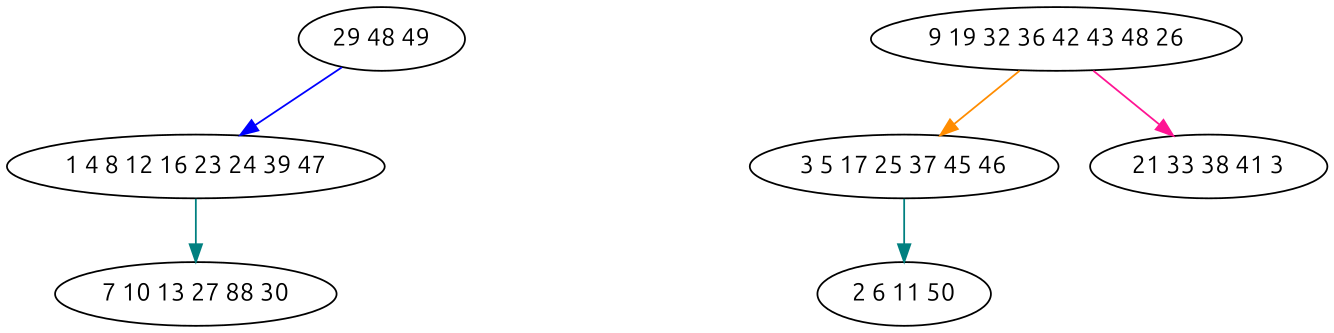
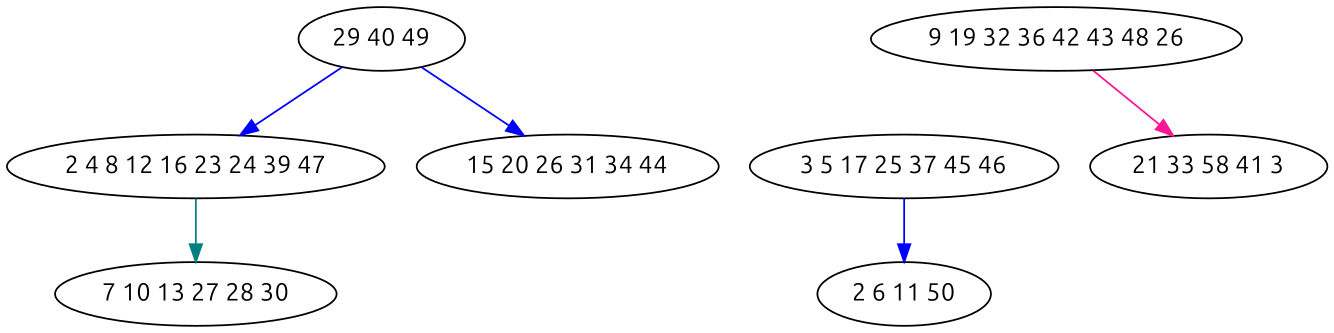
(382, 39) -> (382, 39)
(987, 97) -> none
(196, 166) -> (196, 166)
none -> (568, 166)
(1209, 166) -> (1209, 166)
(904, 222) -> (904, 222)
(196, 294) -> (196, 294)
